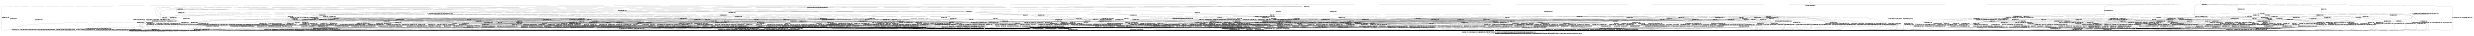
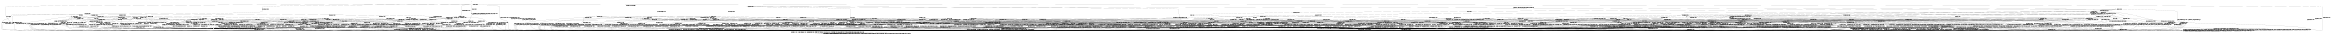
(1020, 15) -> none
none -> (1114, 23)
